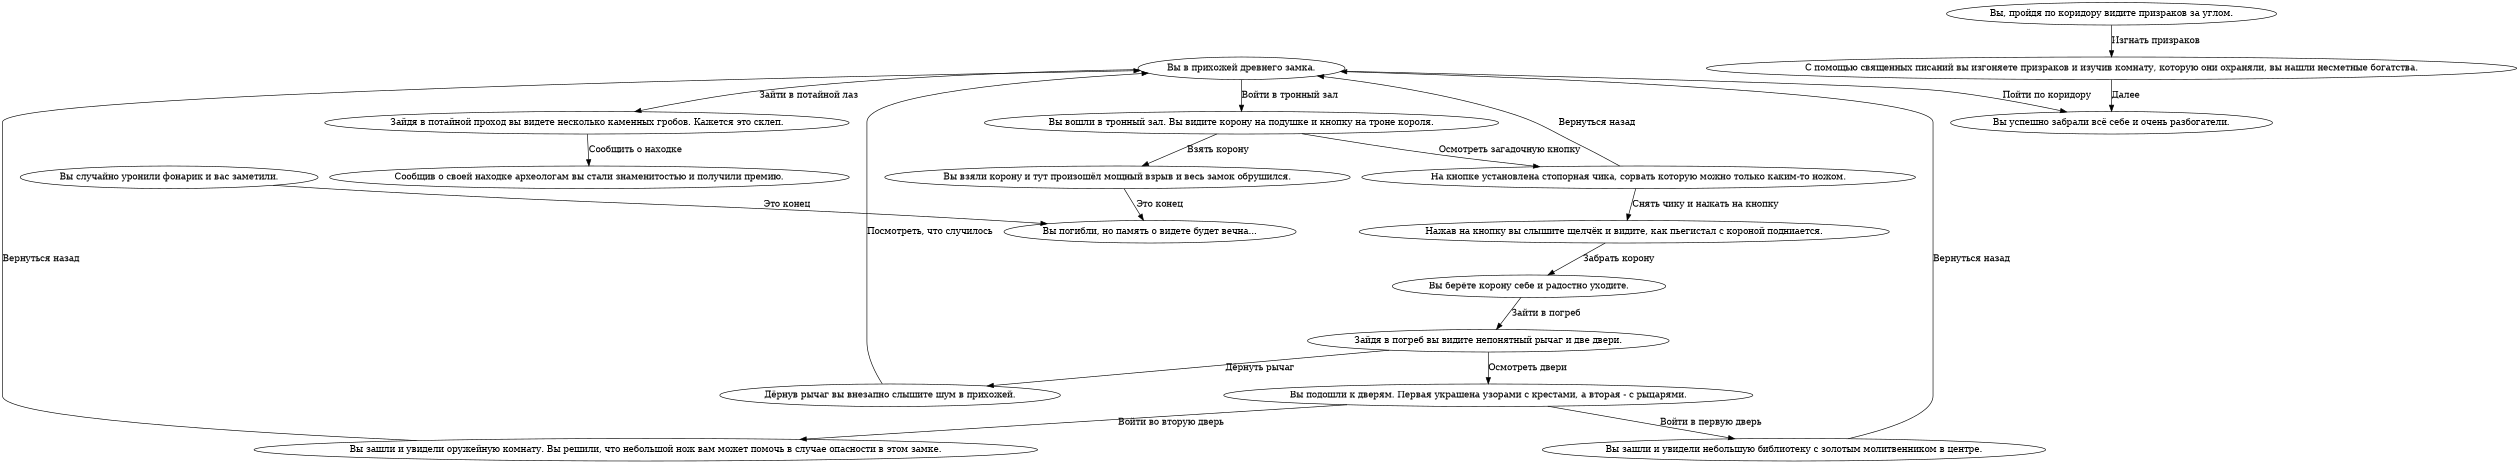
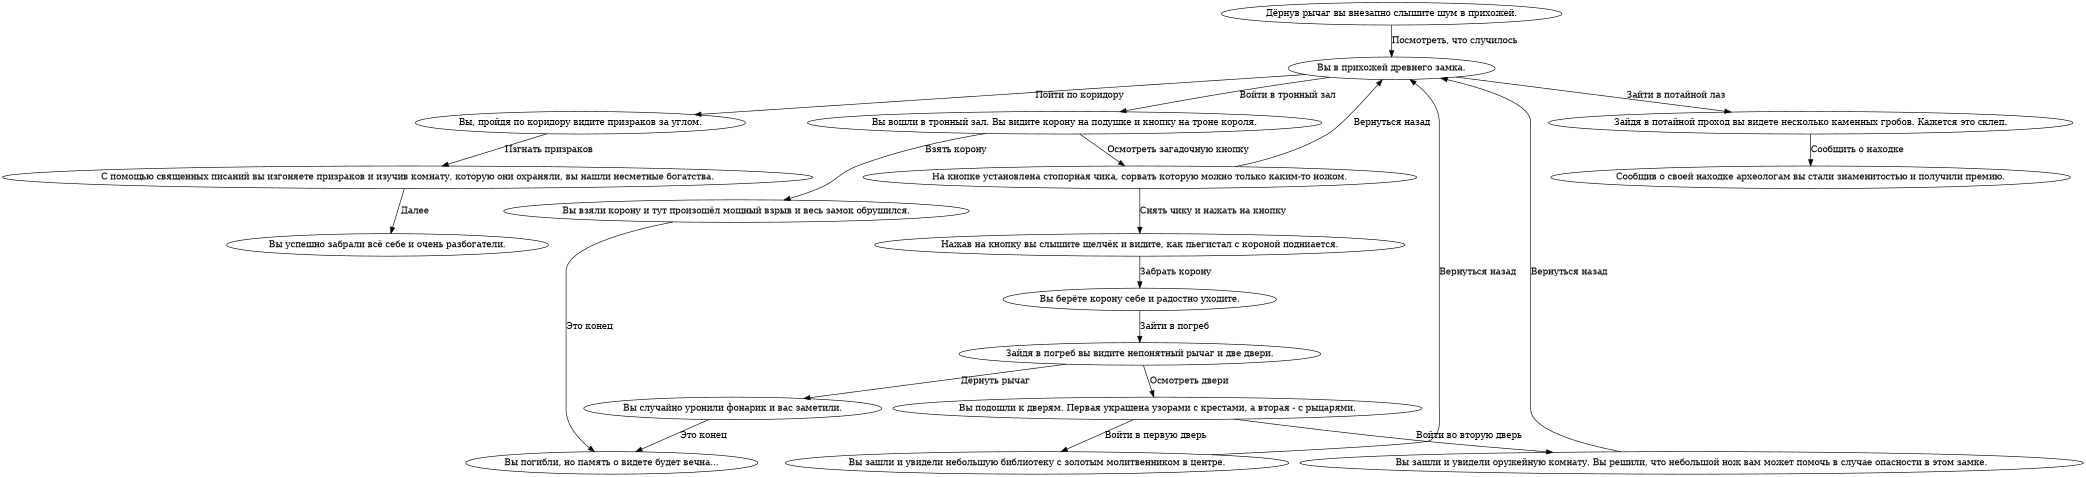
(1702, 81) -> (1003, 94)
(1191, 368) -> (938, 381)
